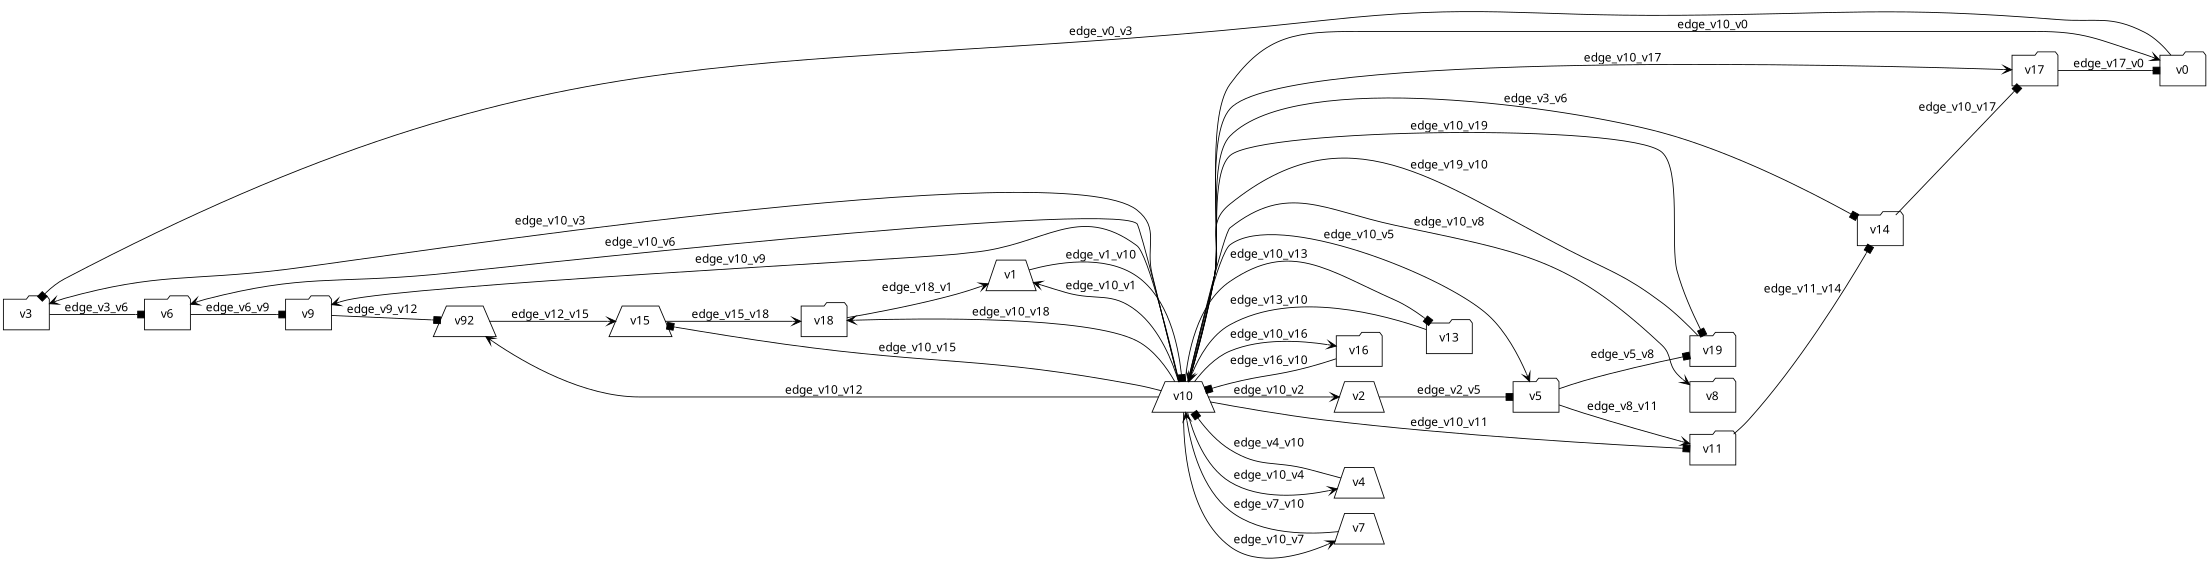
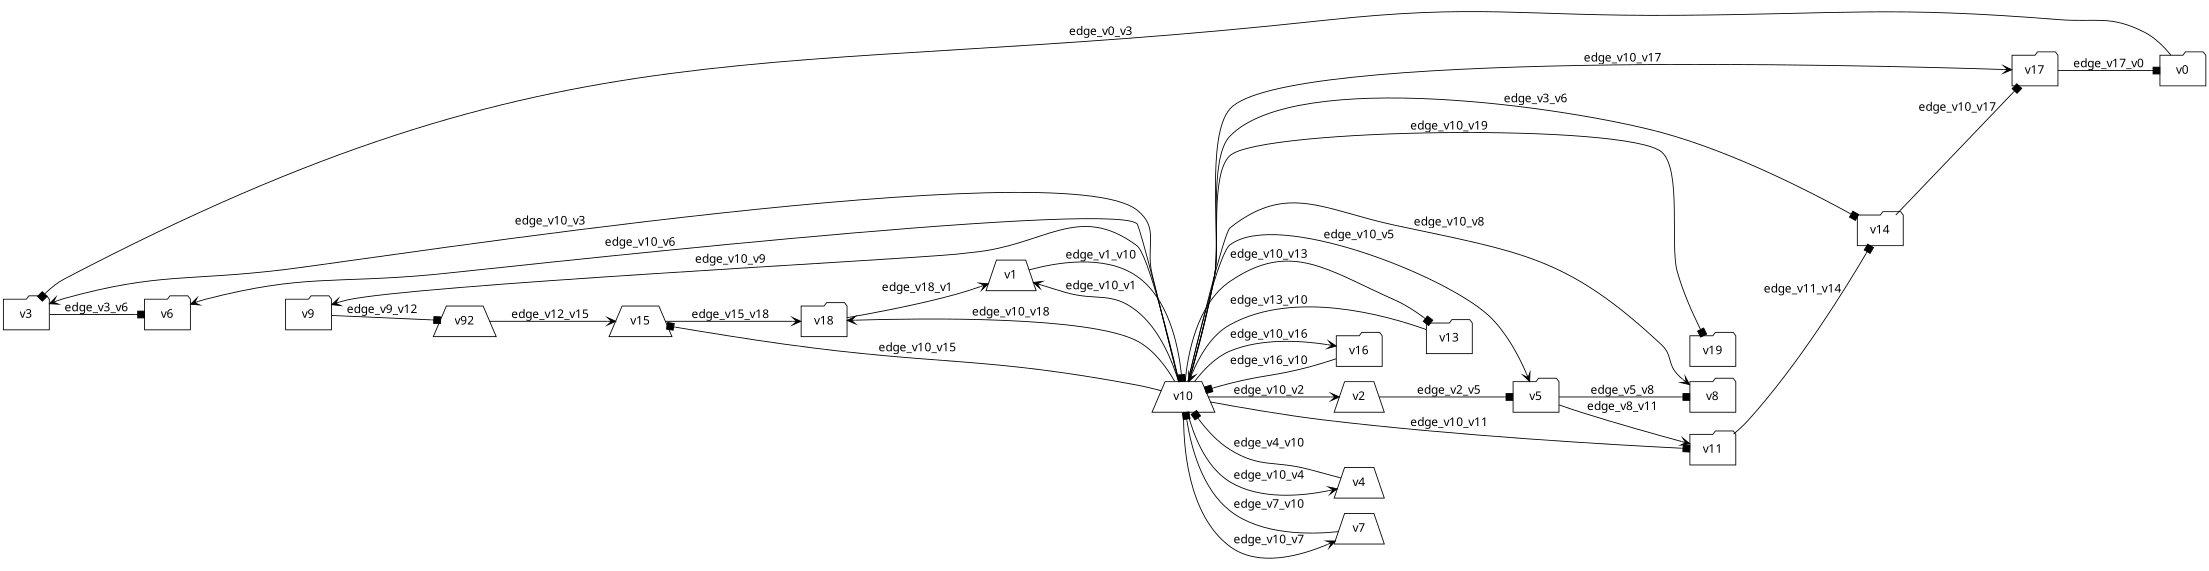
(1532, 31) -> none
(1393, 165) -> none
(234, 315) -> none
(1620, 371) -> (1620, 397)
(820, 397) -> none
(1235, 514) -> (1235, 514)
